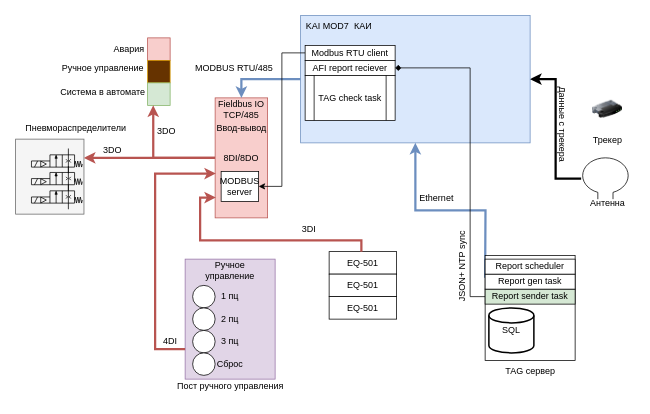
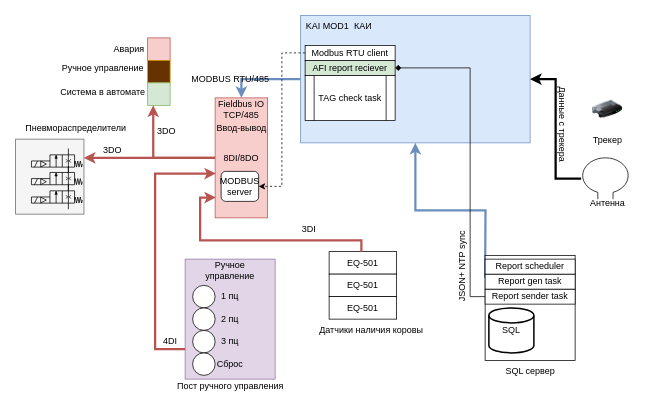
(327, 27) -> (327, 27)
(234, 68) -> (230, 79)
(350, 68) -> (350, 68)
(282, 117) -> (282, 117)
(240, 186) -> (240, 186)
(436, 198) -> none
(530, 297) -> (530, 297)
none -> (371, 330)
(530, 372) -> (530, 372)
